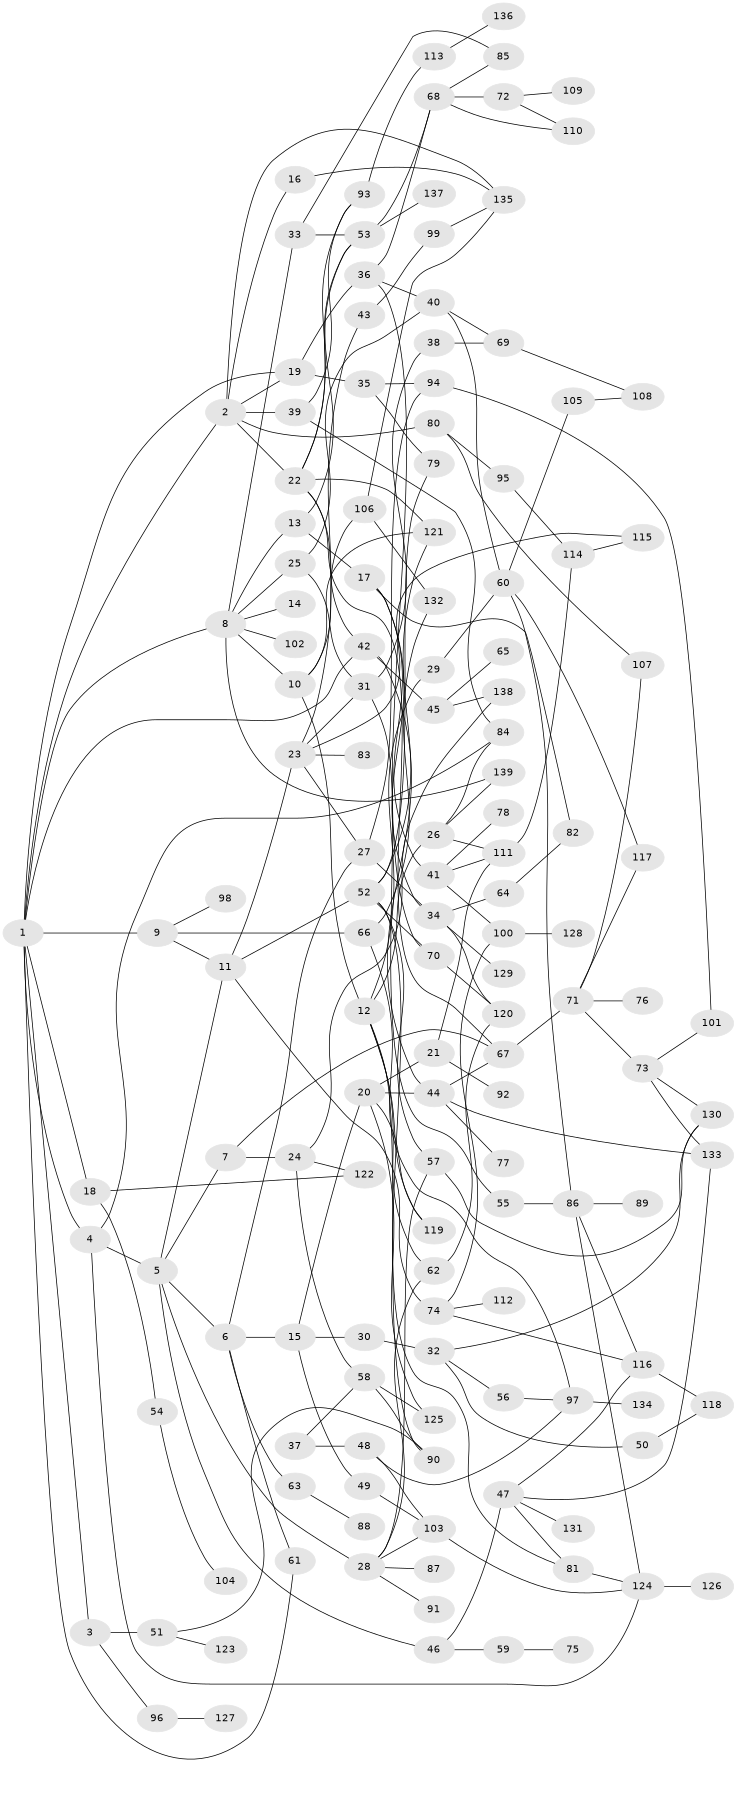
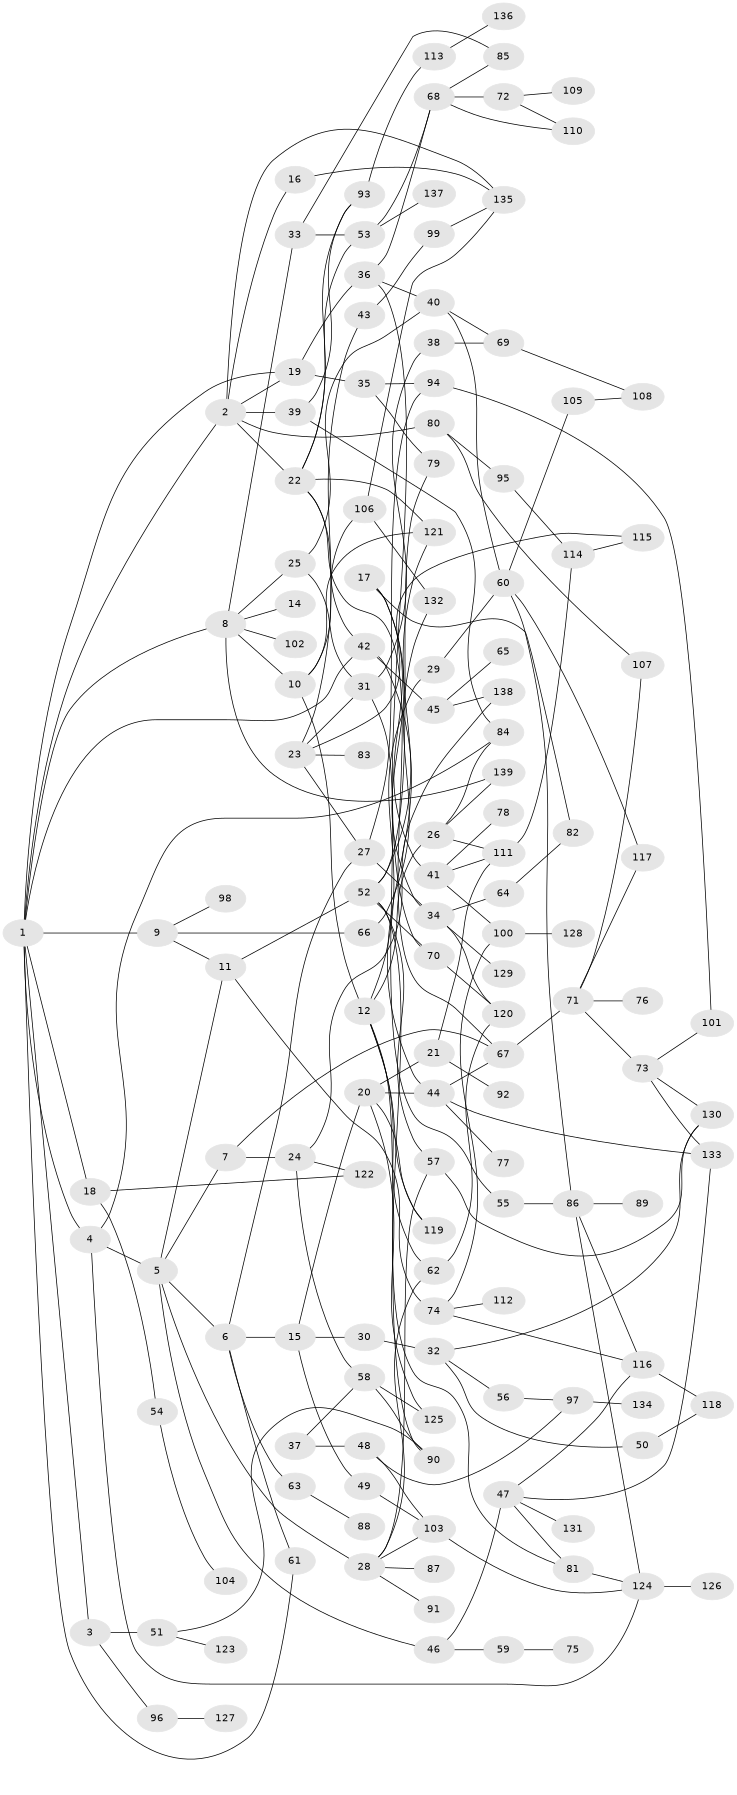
(295, 524) -> none
(265, 863) -> none
(413, 1182) -> none
